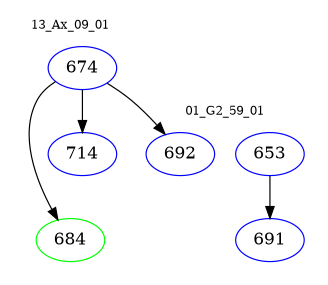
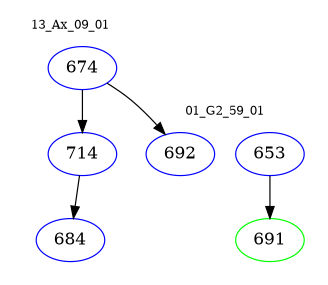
(30, 143) -> (77, 191)
(70, 240) -> (70, 240)
(270, 240) -> (270, 240)
